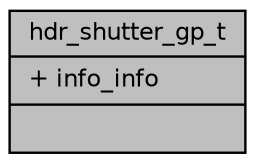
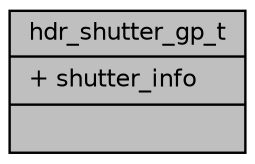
(95, 79) -> (113, 79)
